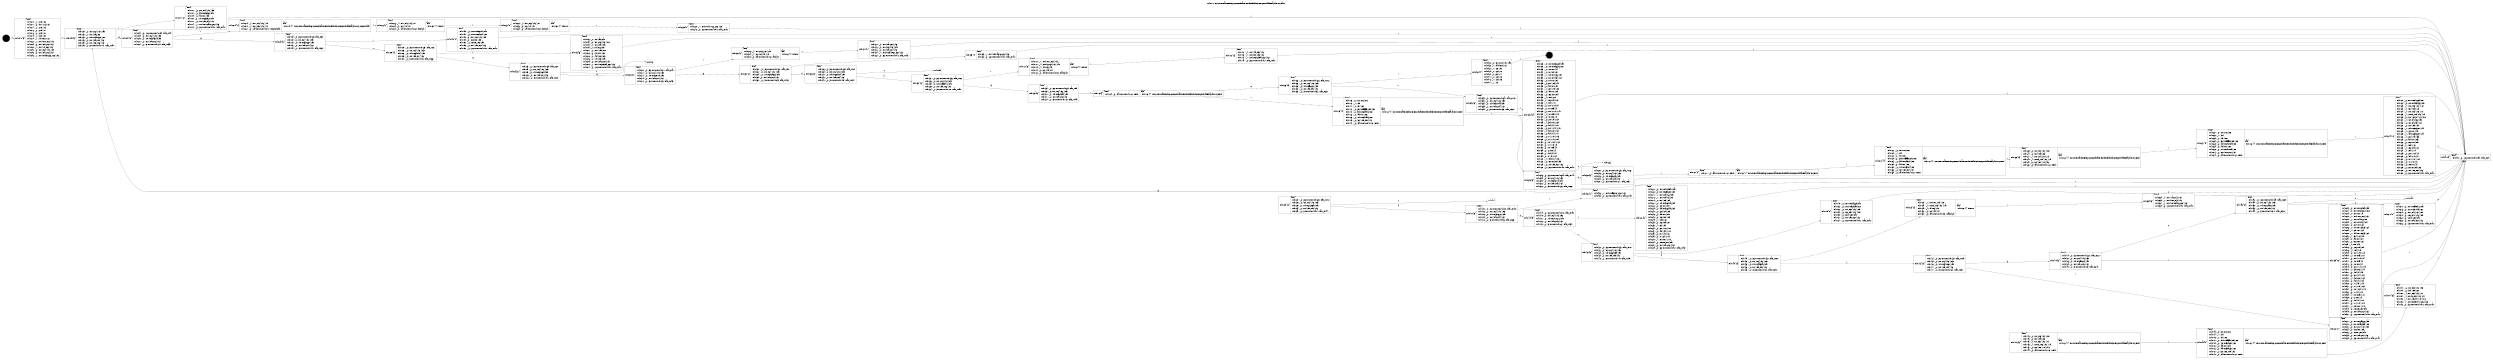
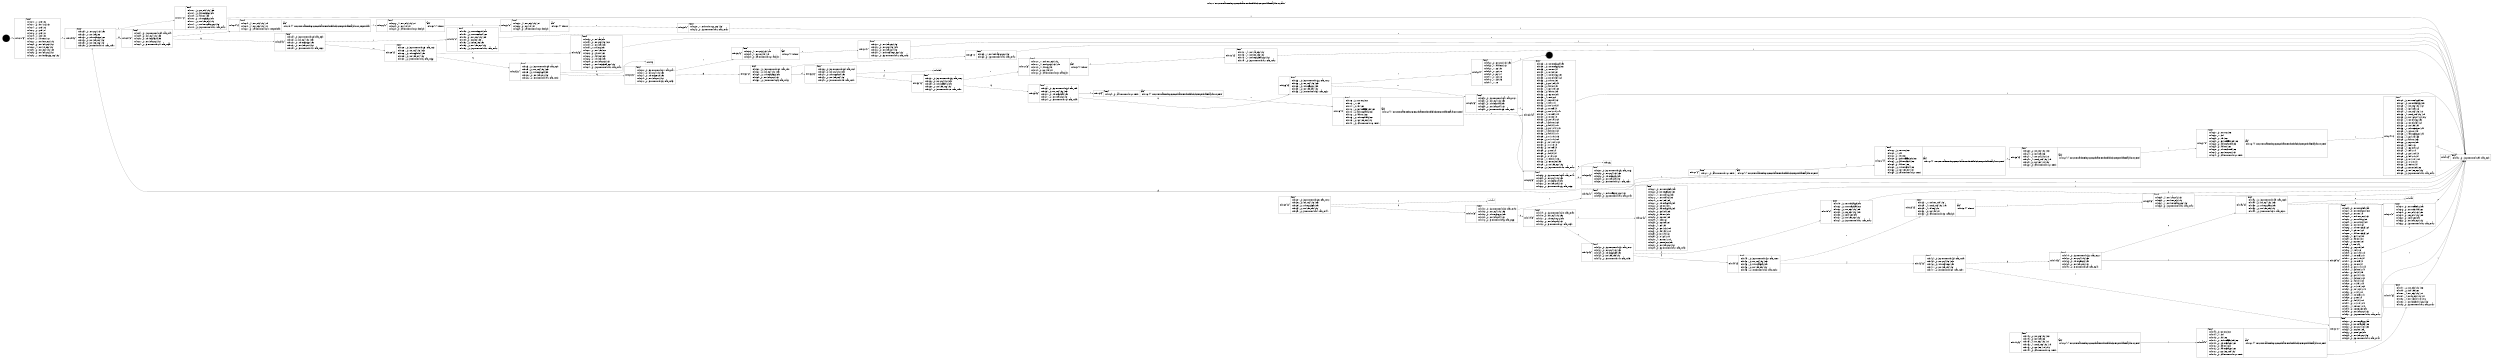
(1247, 89) -> (1184, 108)
(1661, 175) -> (1665, 179)
